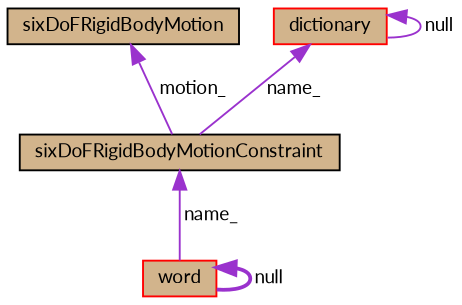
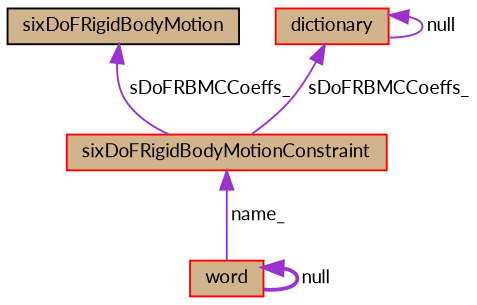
(191, 89) -> (208, 89)
(292, 89) -> (387, 89)
(180, 152) -> (227, 152)
